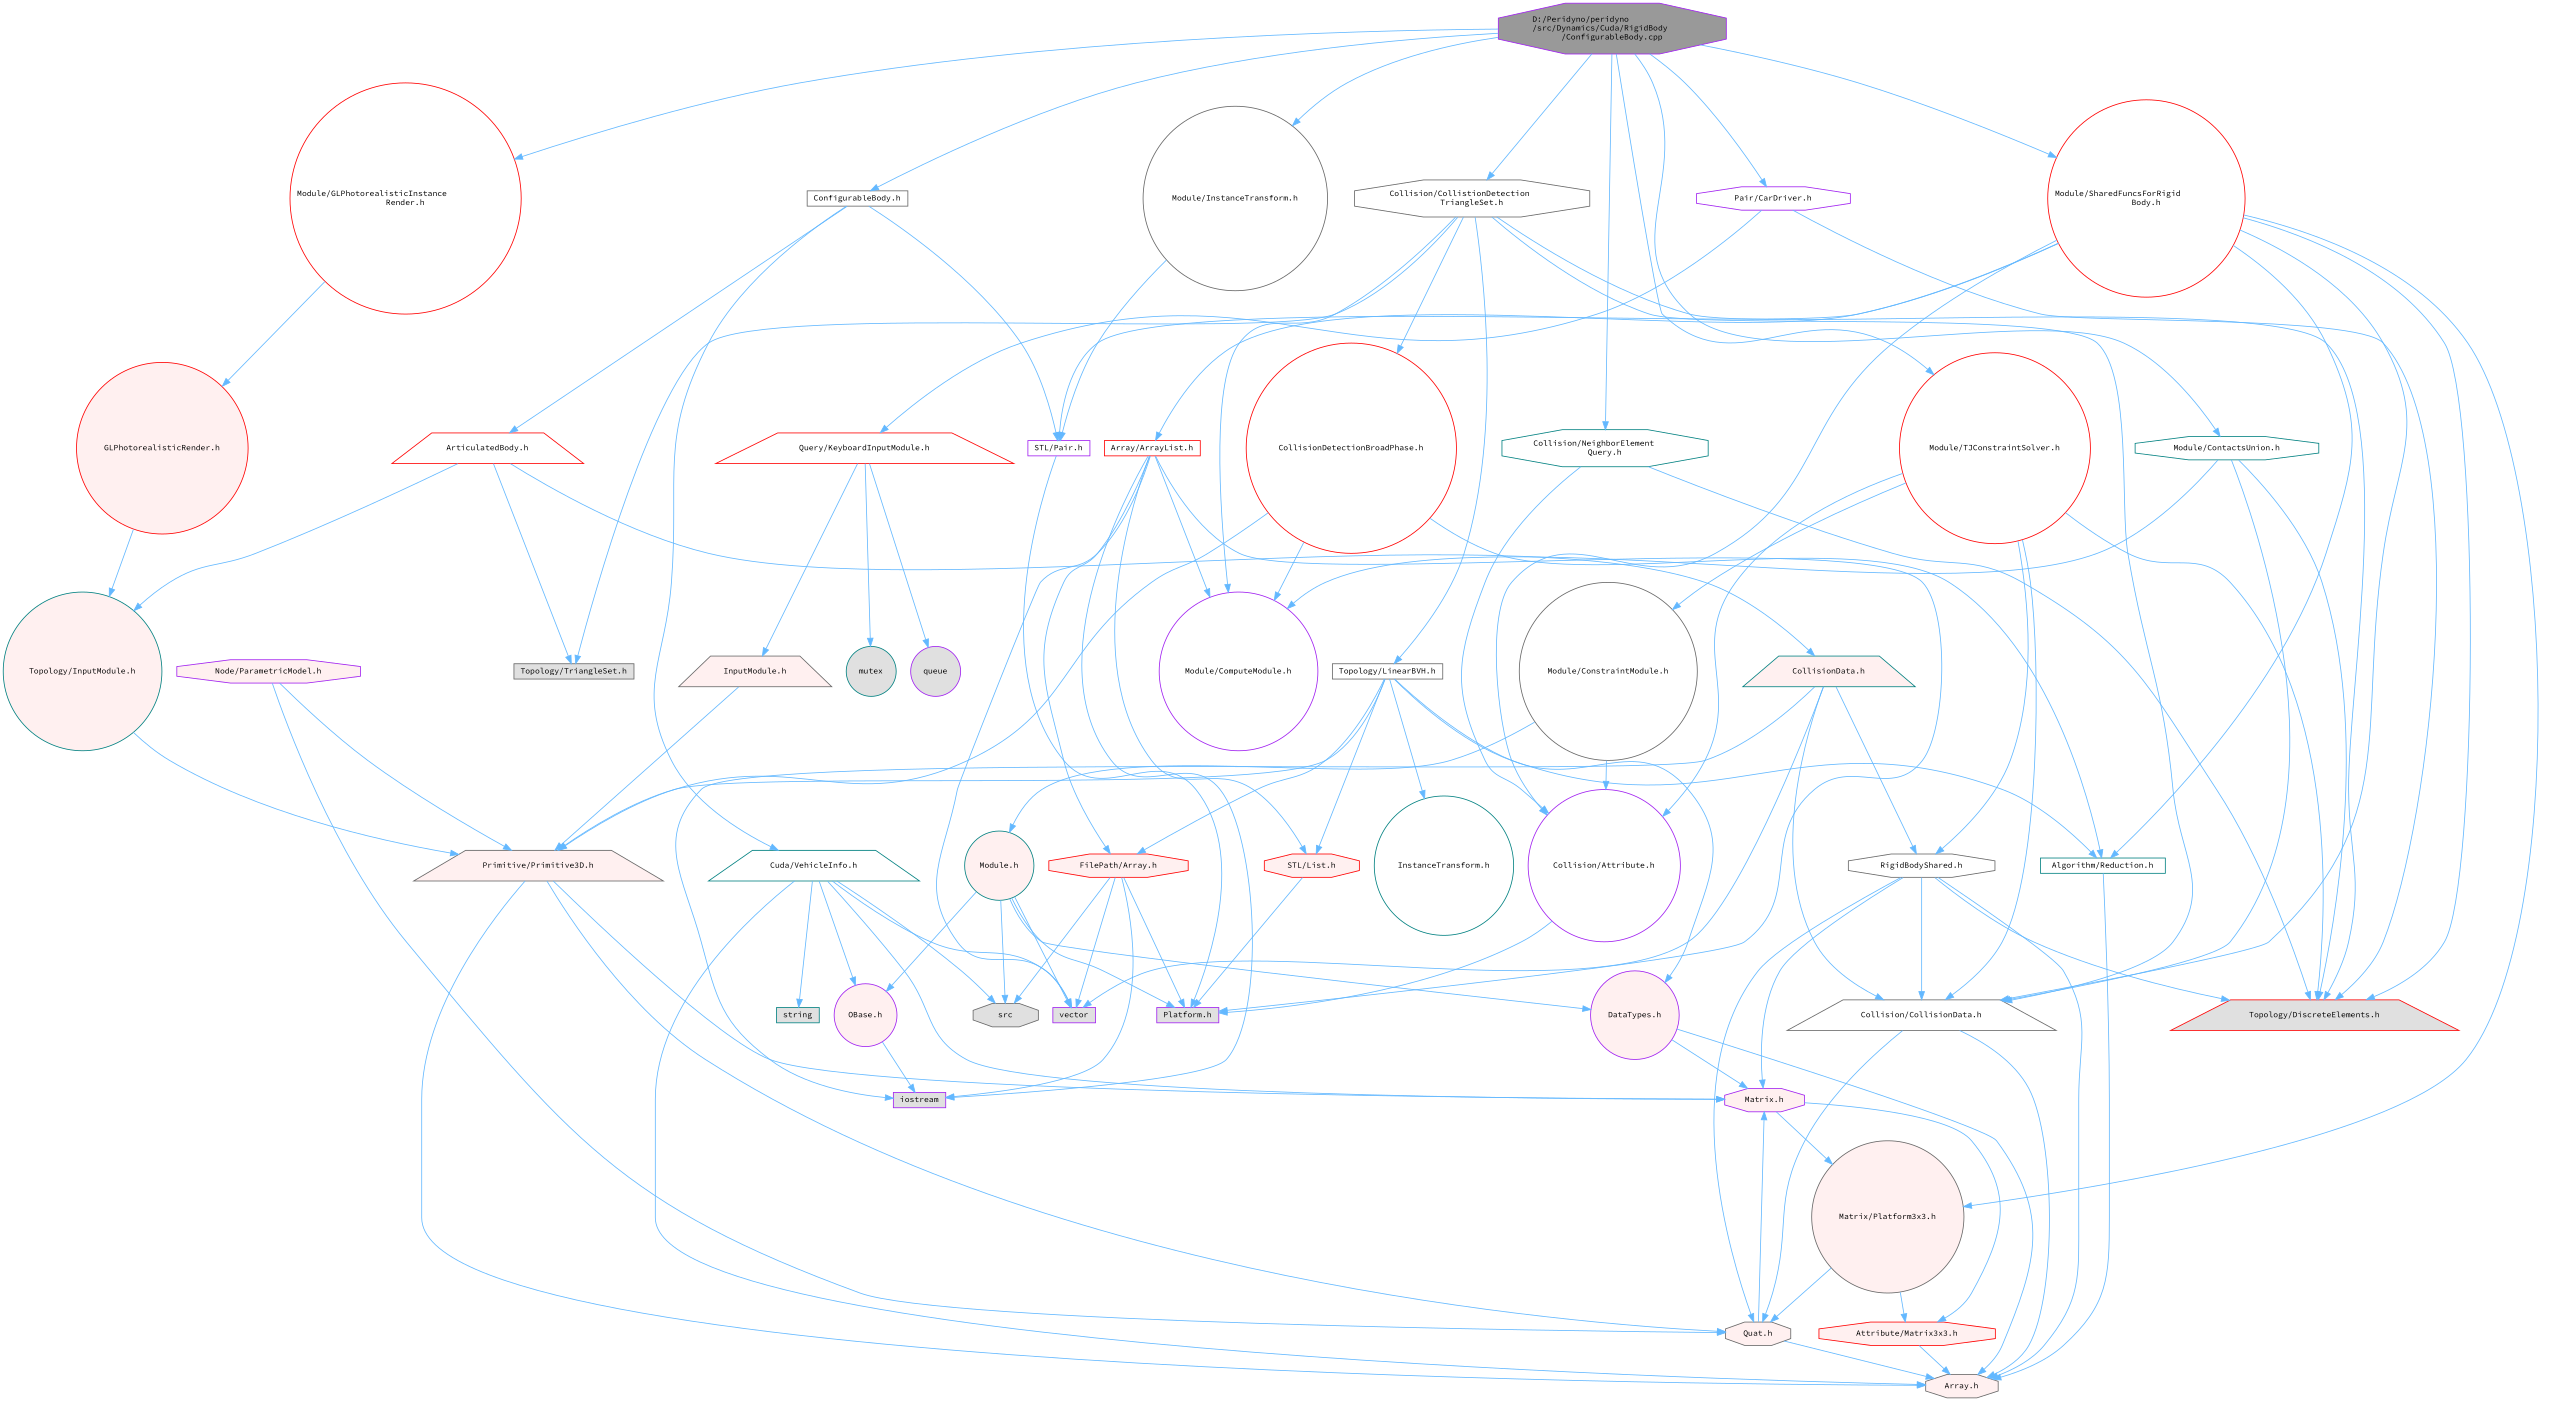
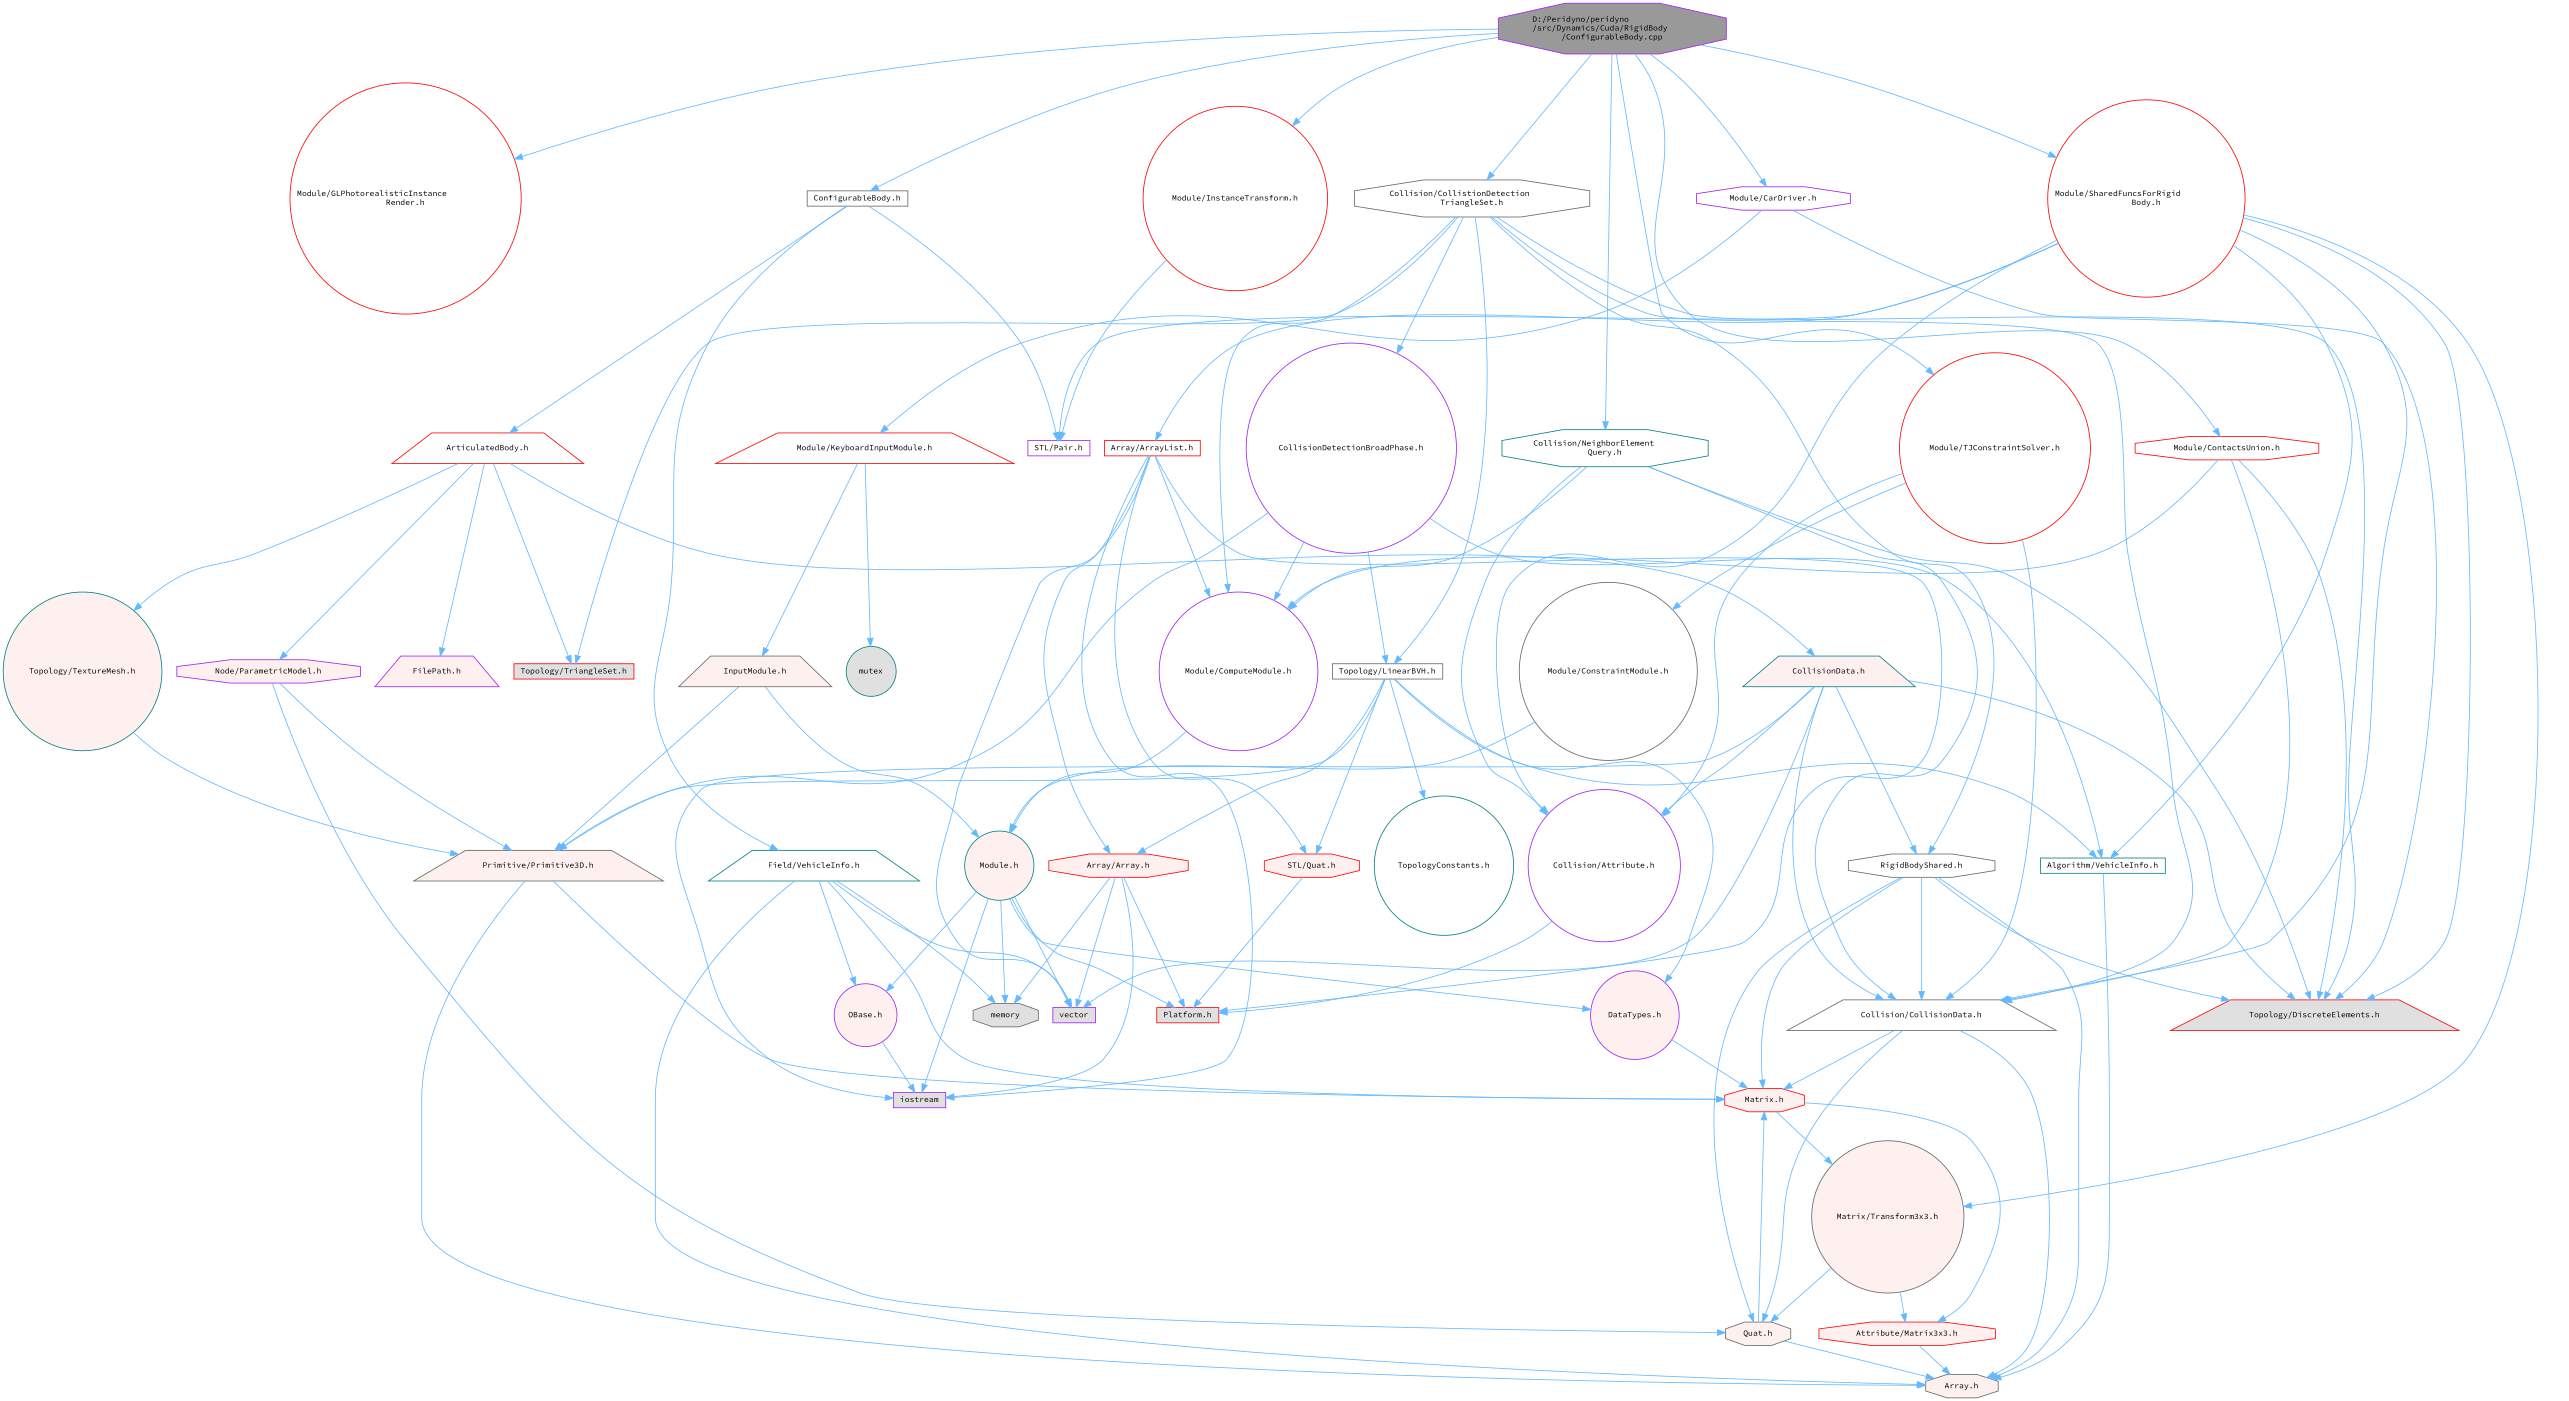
(1235, 198) -> (1235, 198)
(1773, 198) -> (1773, 198)
(162, 448) -> none
(865, 448) -> (865, 448)
(1351, 448) -> (1351, 448)
(2227, 448) -> (2227, 448)
none -> (1488, 541)
none -> (379, 559)
none -> (1377, 604)
(83, 671) -> (83, 671)
none -> (437, 671)
(574, 671) -> (574, 671)
(936, 671) -> none
none -> (1976, 686)
(2292, 688) -> (2154, 774)
(2024, 707) -> (1831, 491)
(1049, 737) -> none
none -> (1145, 762)
none -> (850, 766)
(1606, 771) -> (1743, 751)
(814, 866) -> (814, 866)
(1119, 866) -> (1119, 866)
(1312, 866) -> (1312, 866)
(1444, 866) -> (1444, 866)
(2103, 866) -> (2103, 866)
none -> (956, 992)
(798, 1015) -> none
(1006, 1015) -> (1006, 1015)
(1188, 1015) -> (1188, 1015)
none -> (1843, 1058)
(1765, 1100) -> (1765, 1100)
(1956, 1122) -> none
(1888, 1217) -> (1888, 1217)
(1079, 1222) -> none
